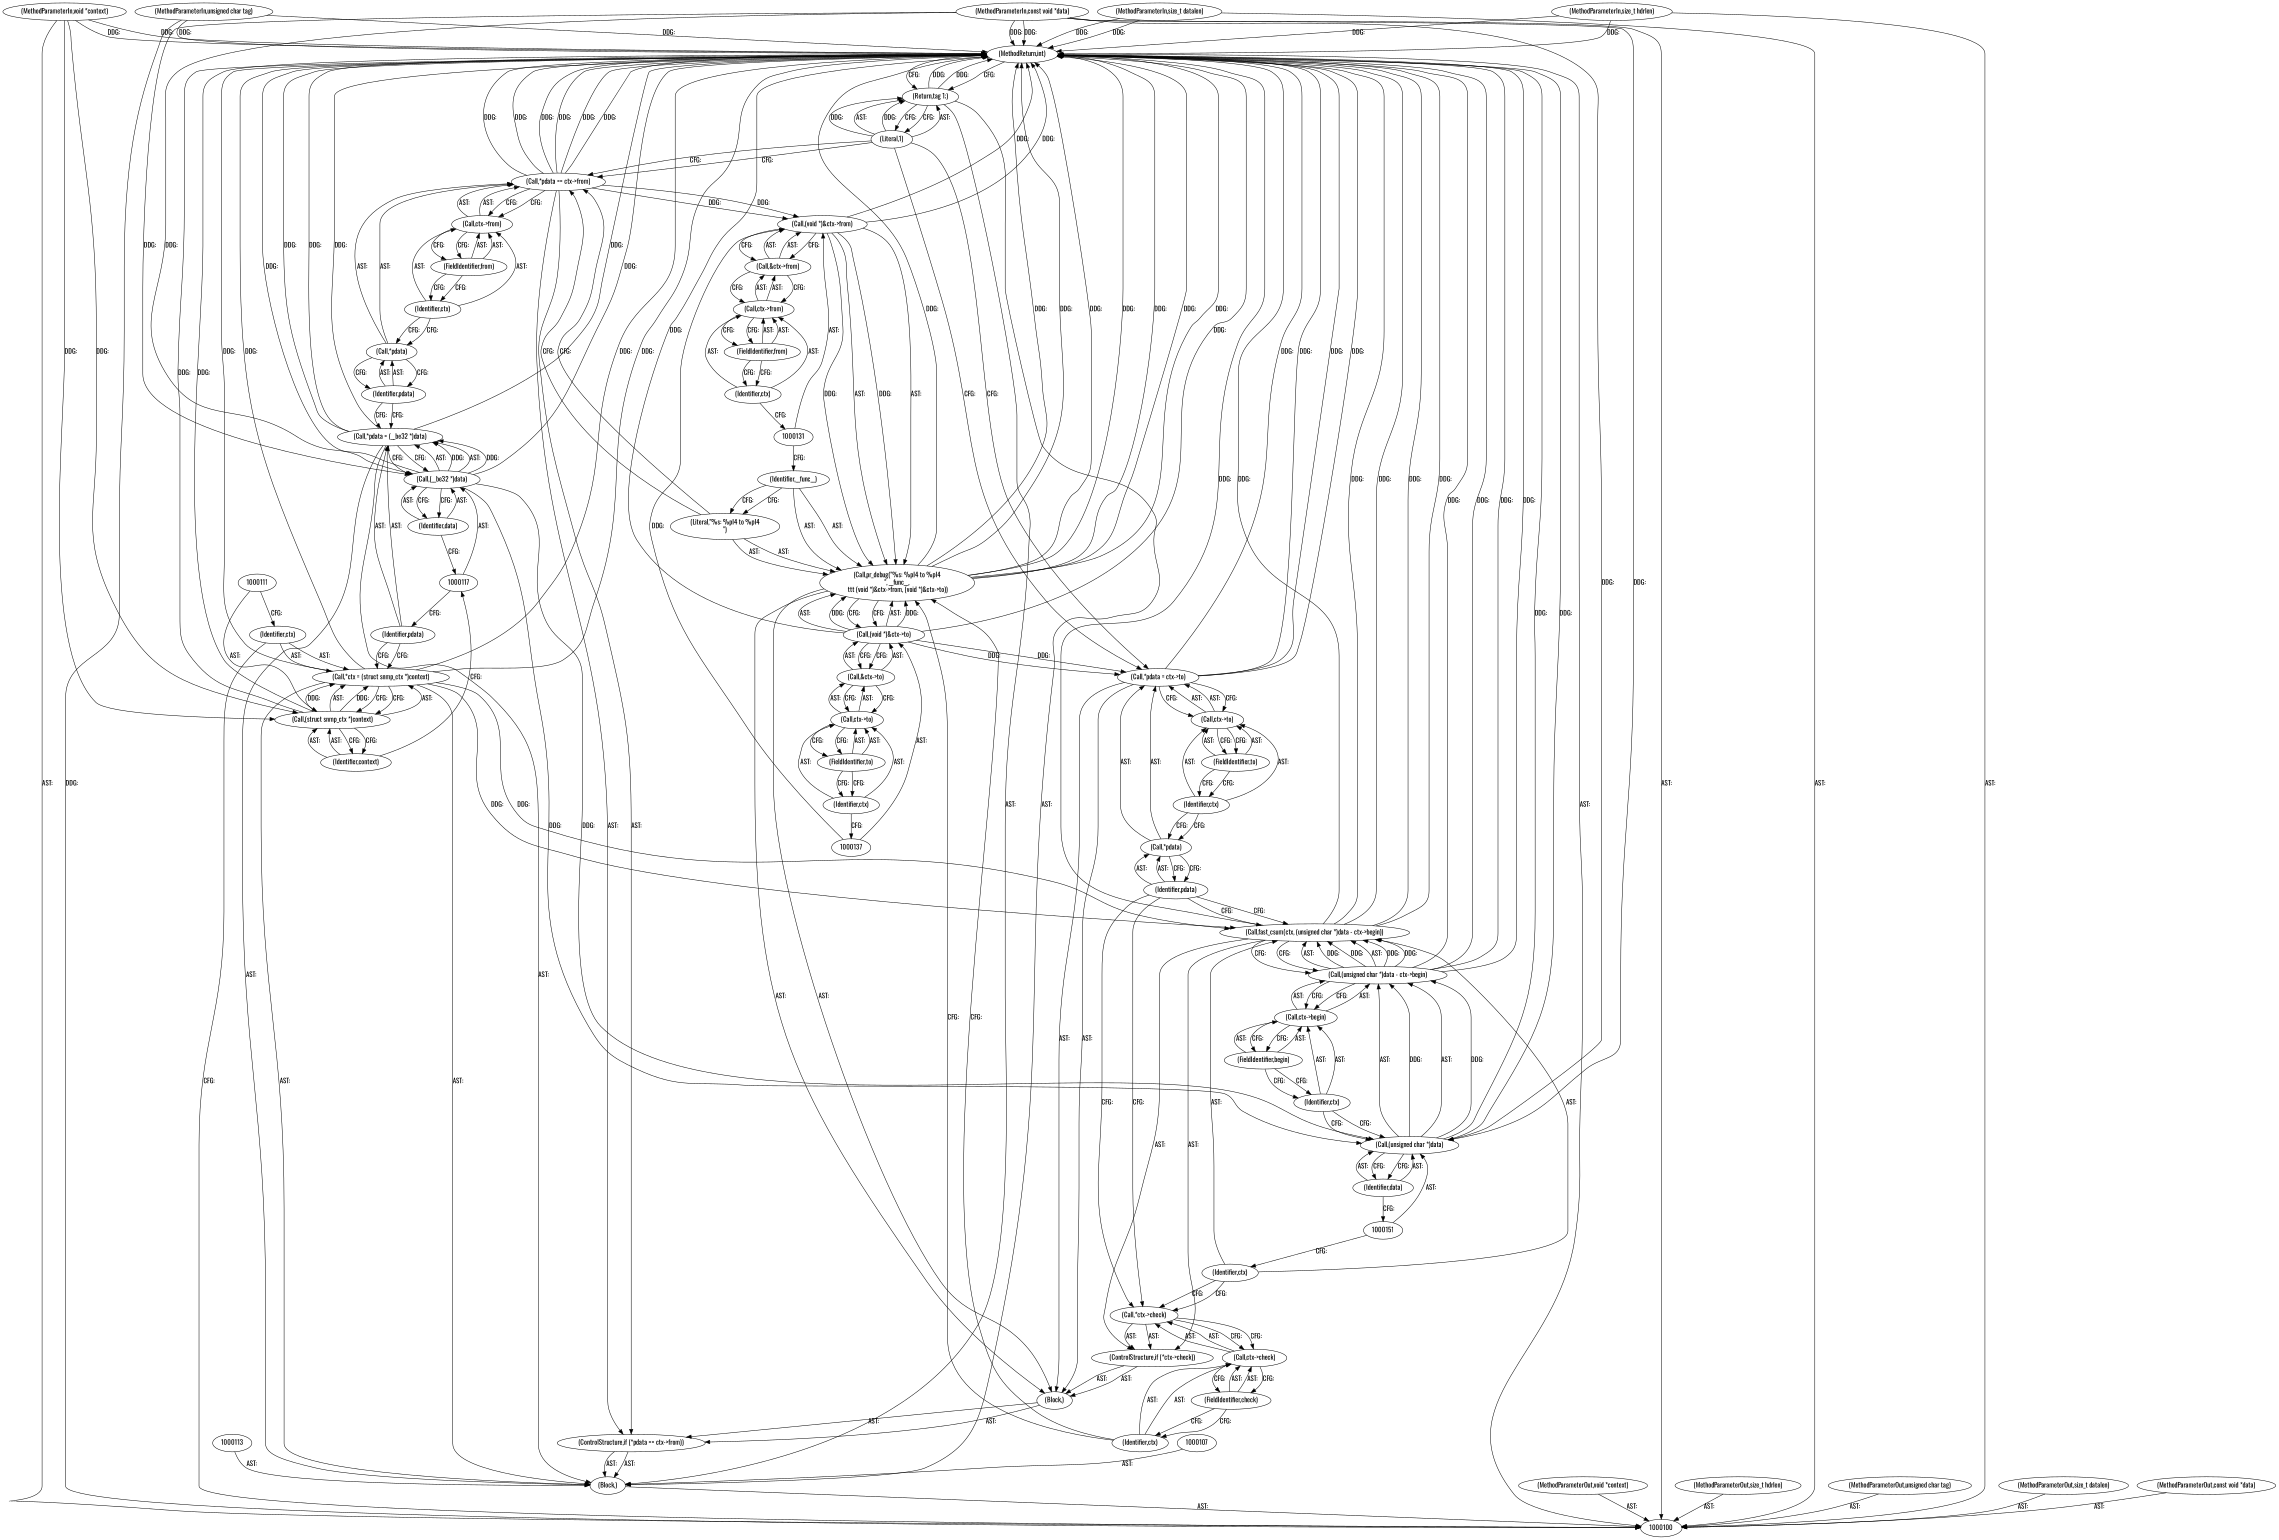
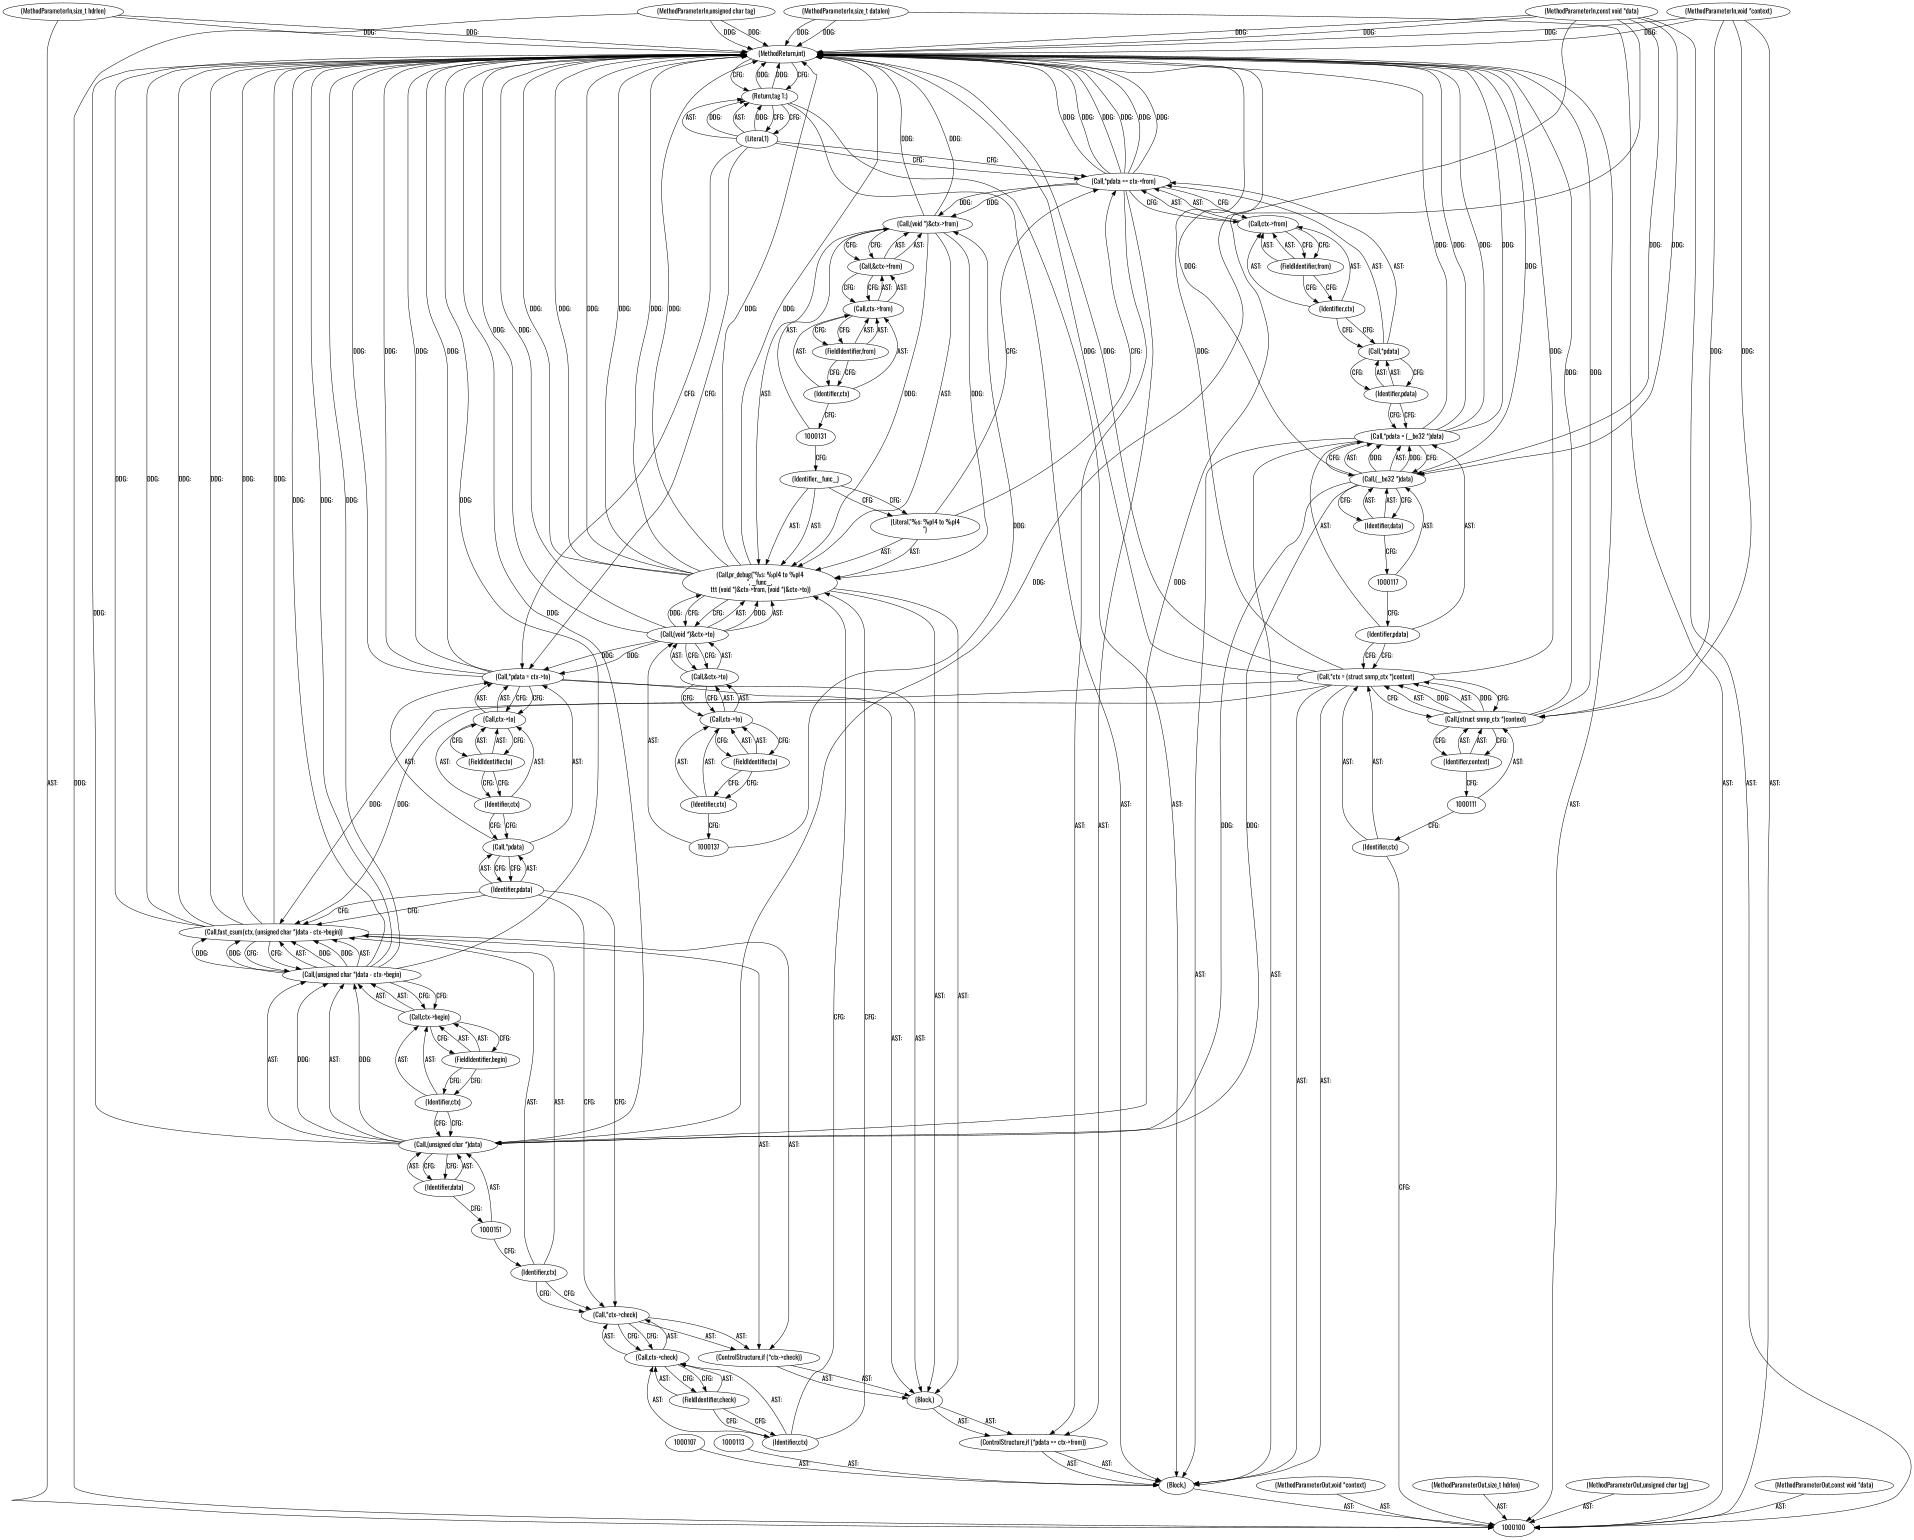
(460, 702) -> (1466, 781)
(2064, 1486) -> none
